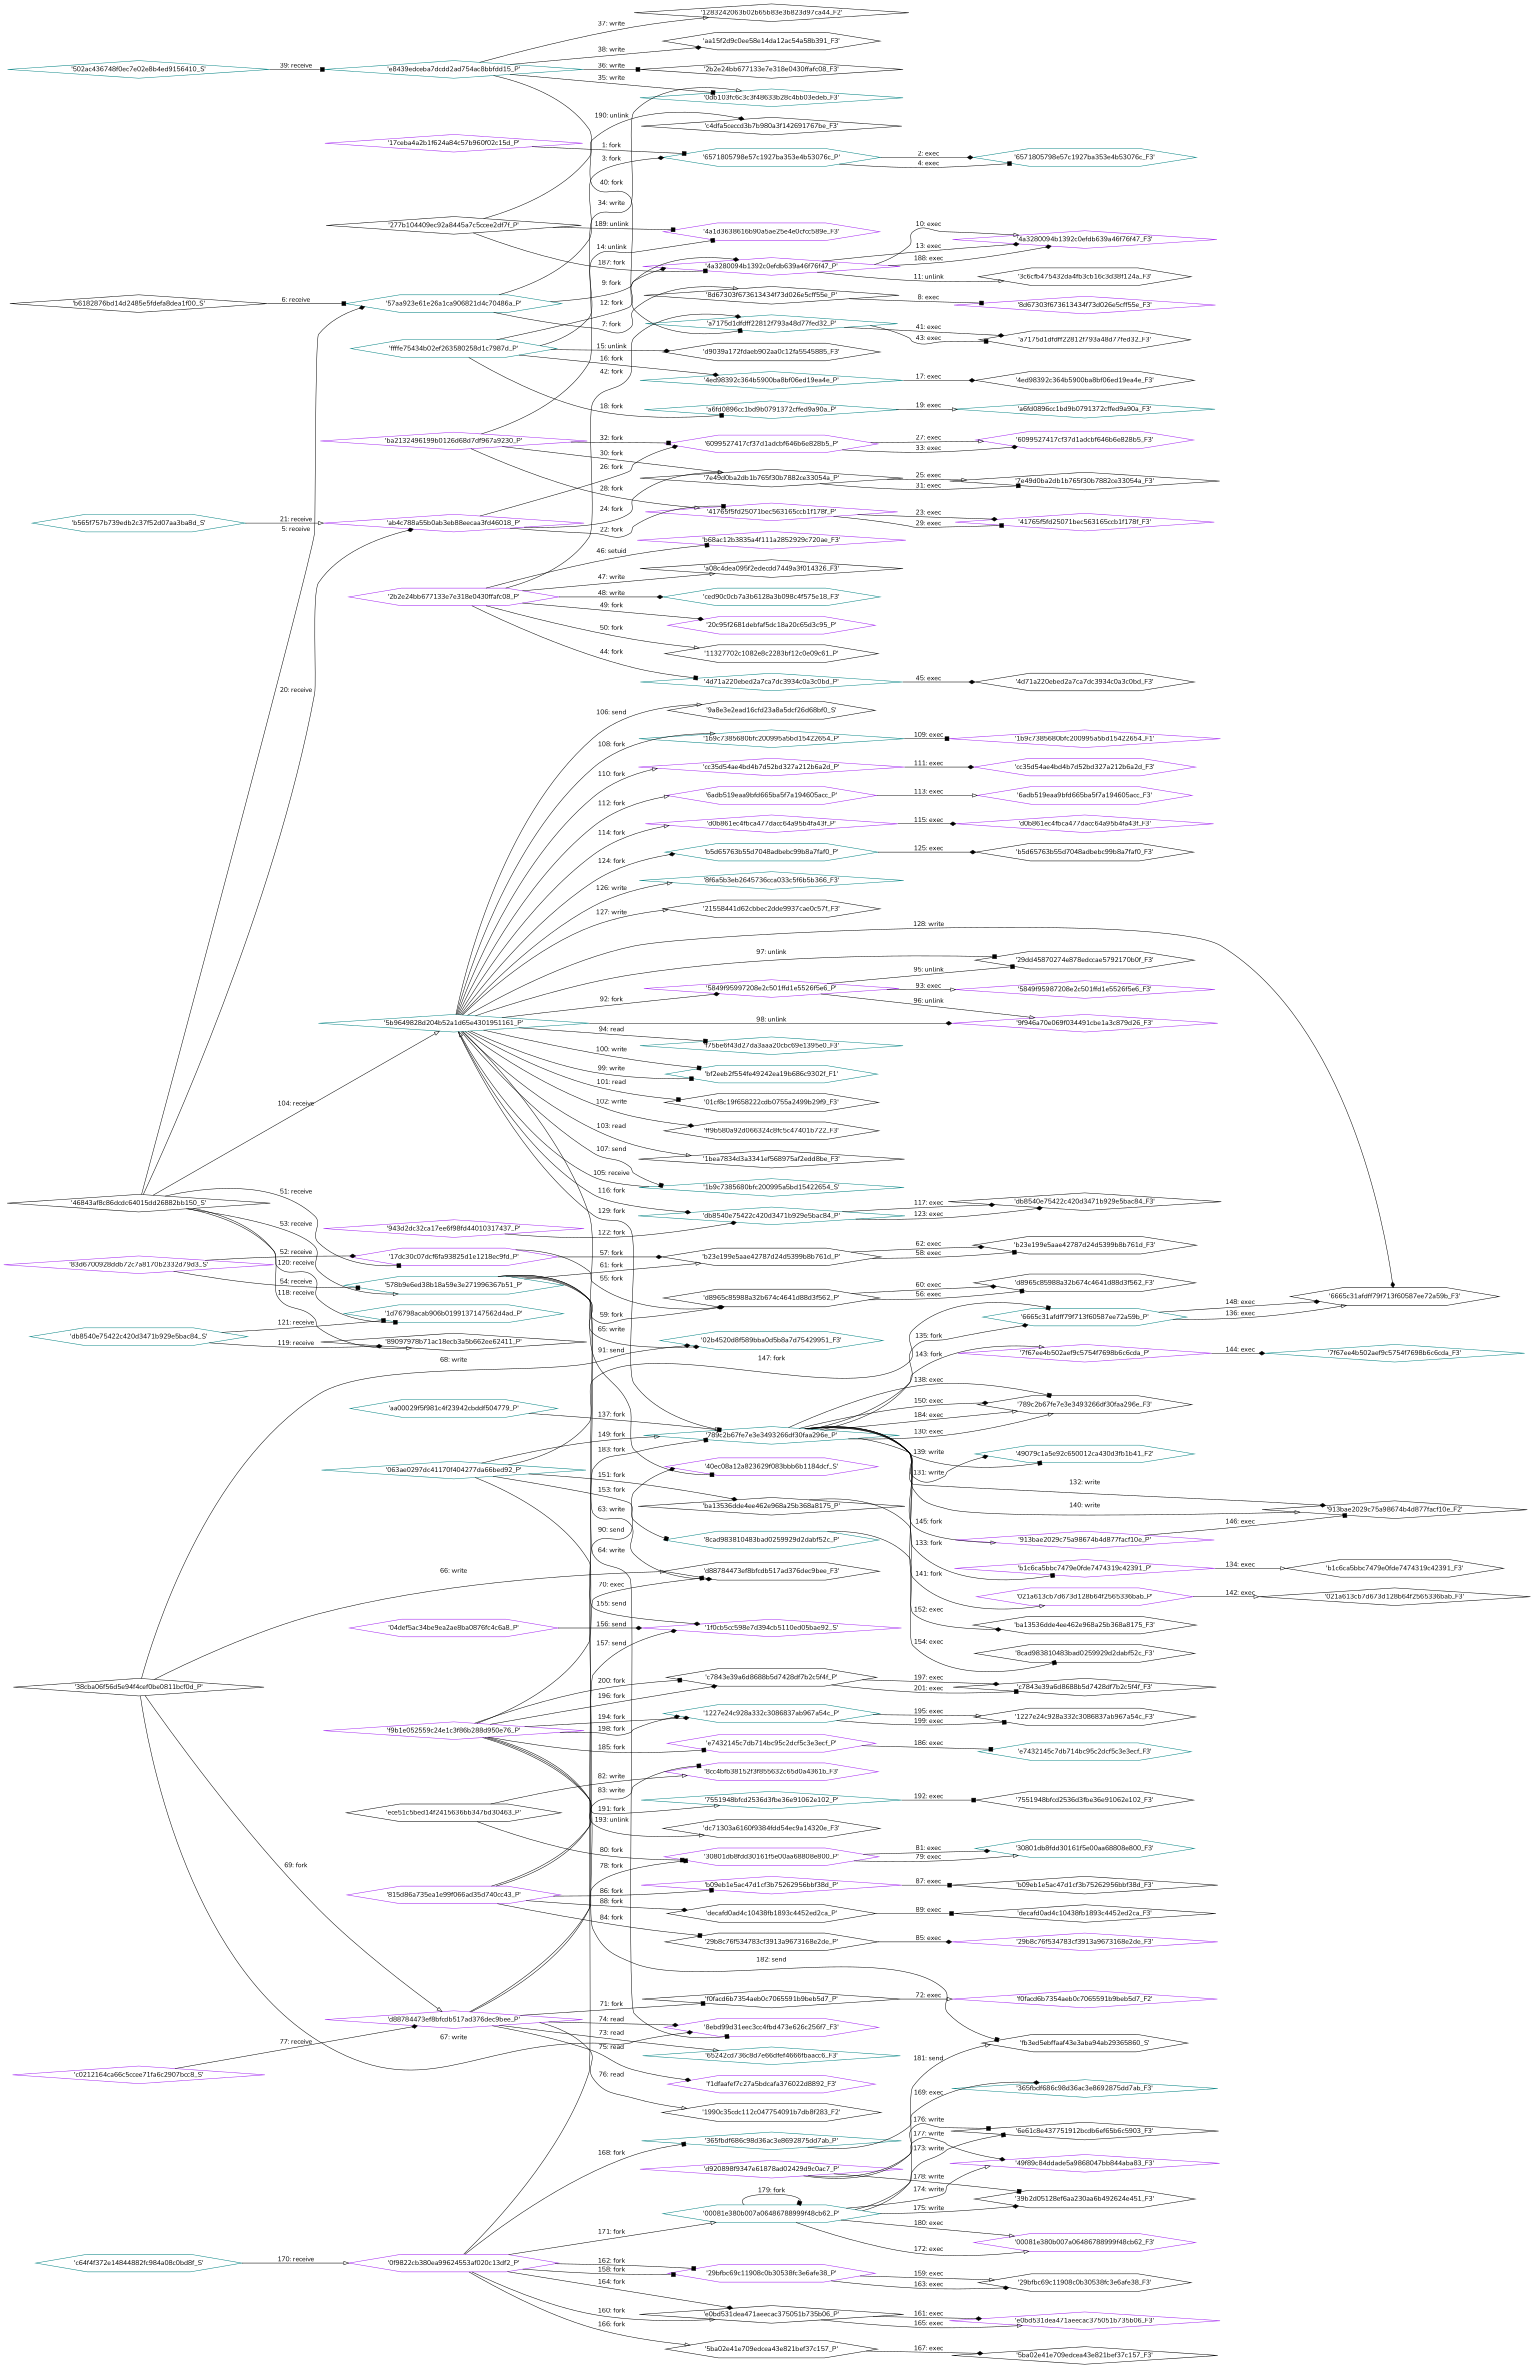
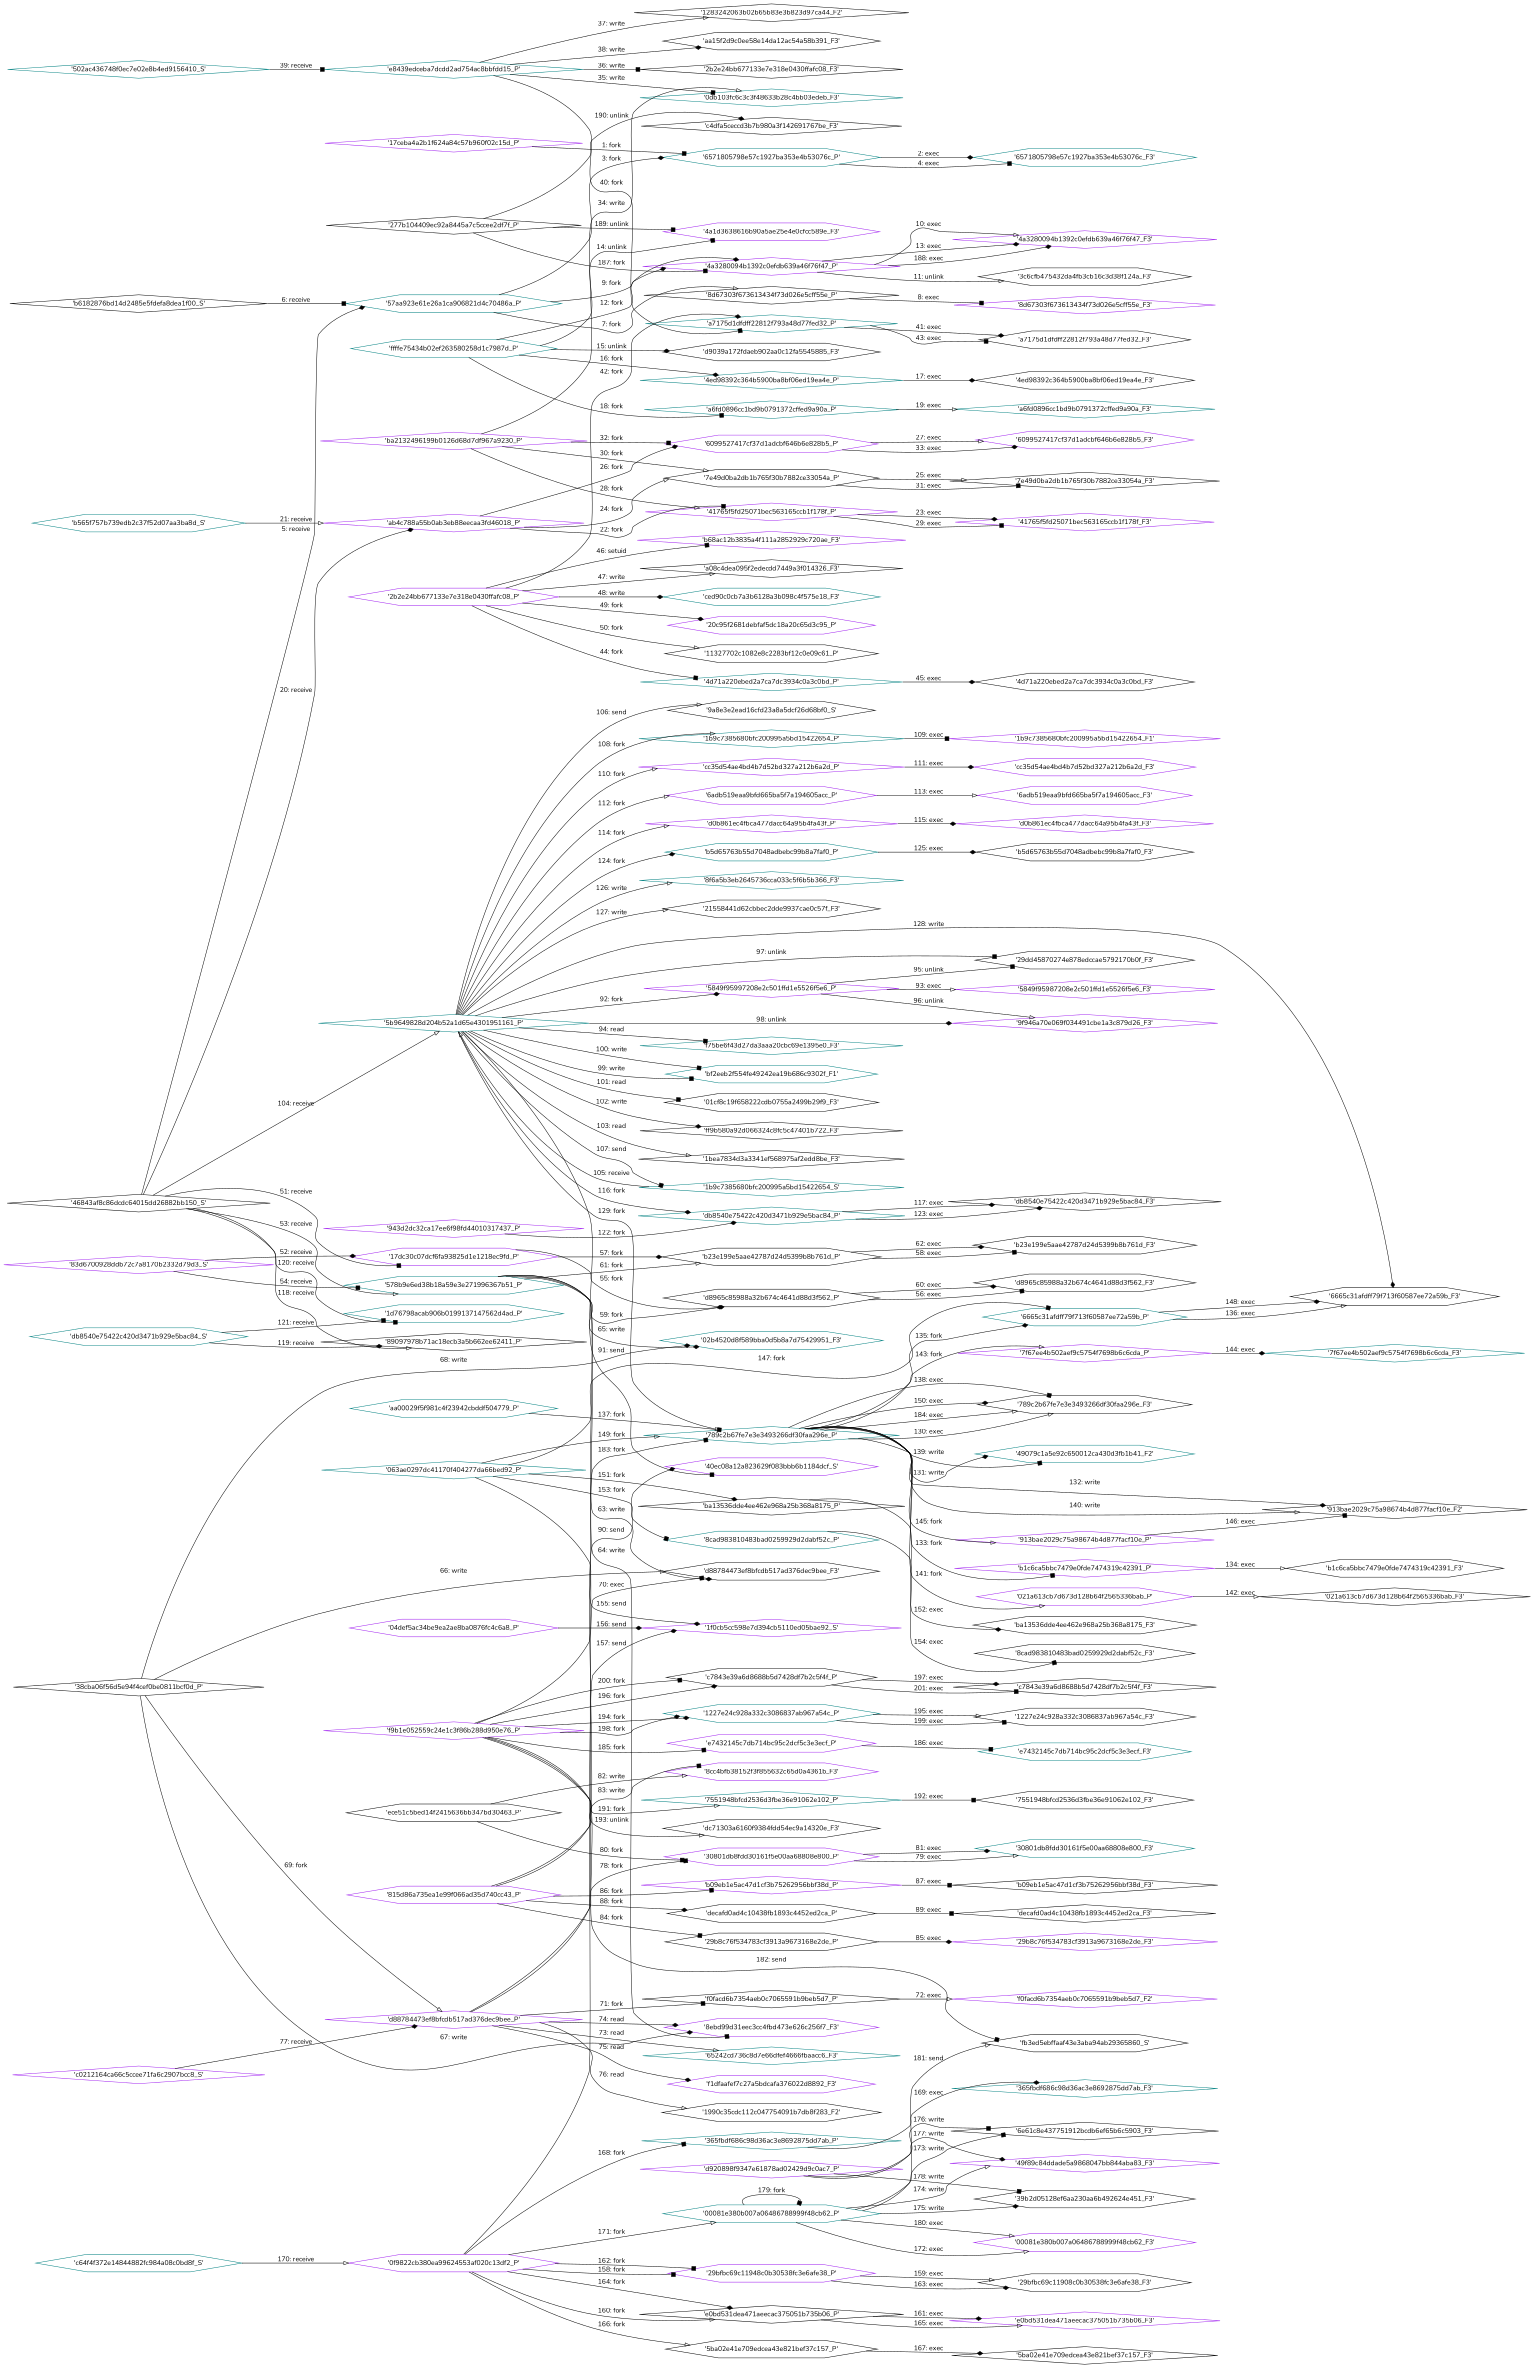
(772, 478) -> (772, 478)
(772, 1131) -> (772, 1131)
(772, 2273) -> (772, 2273)
